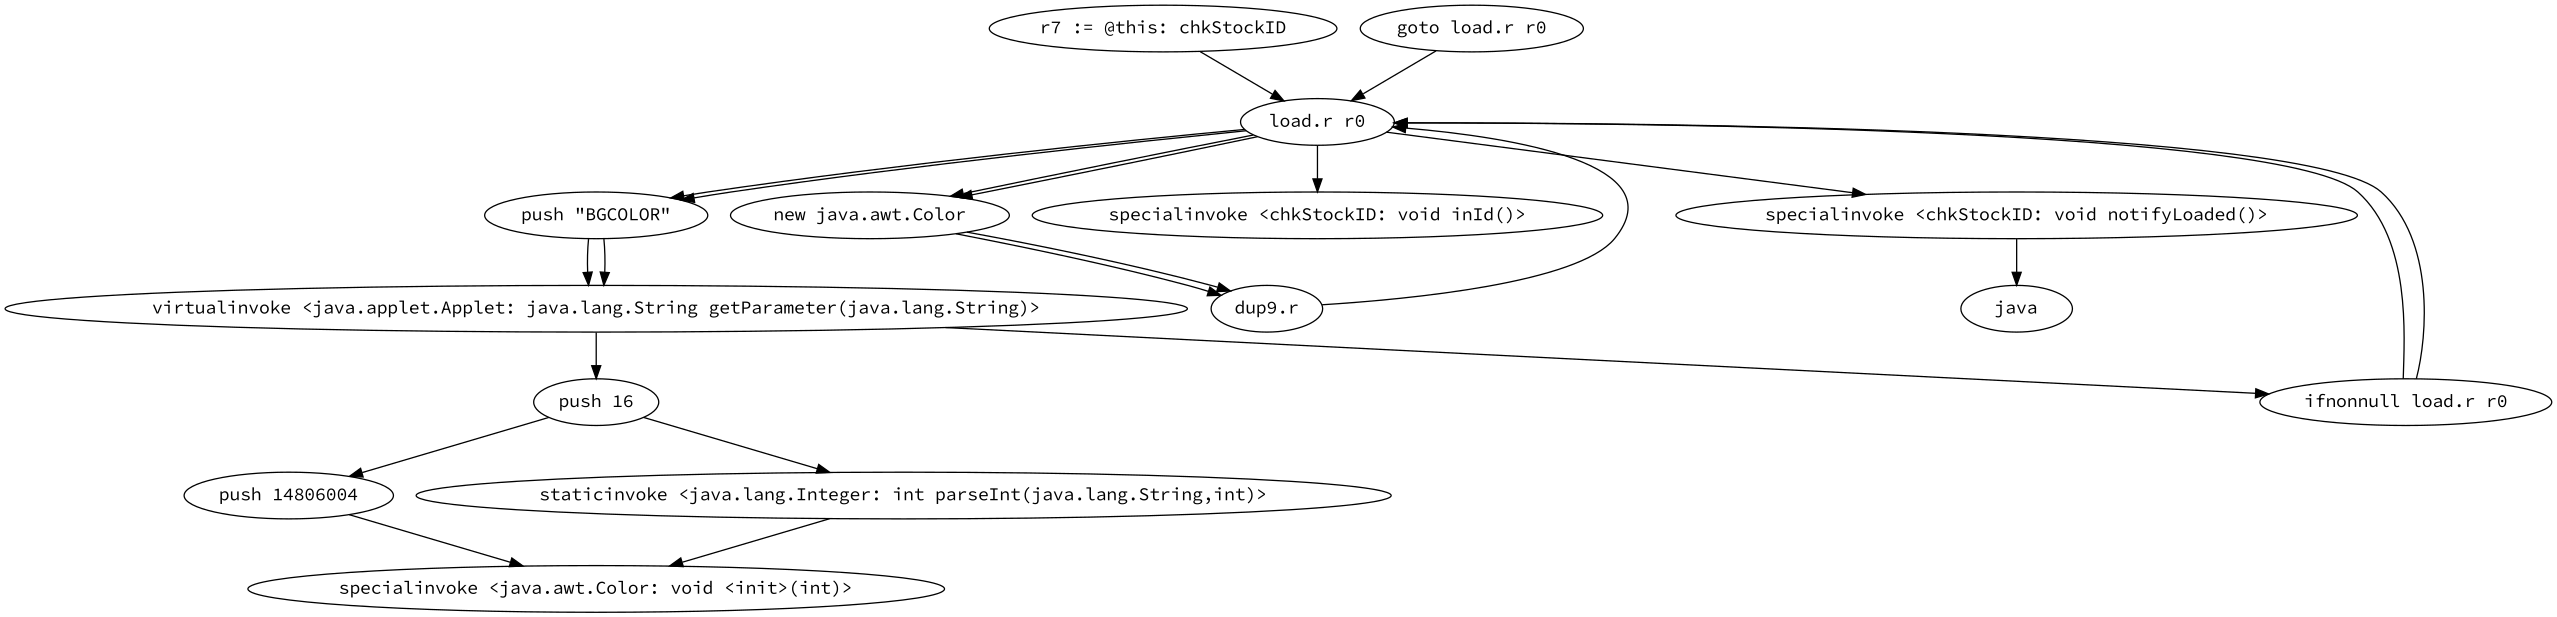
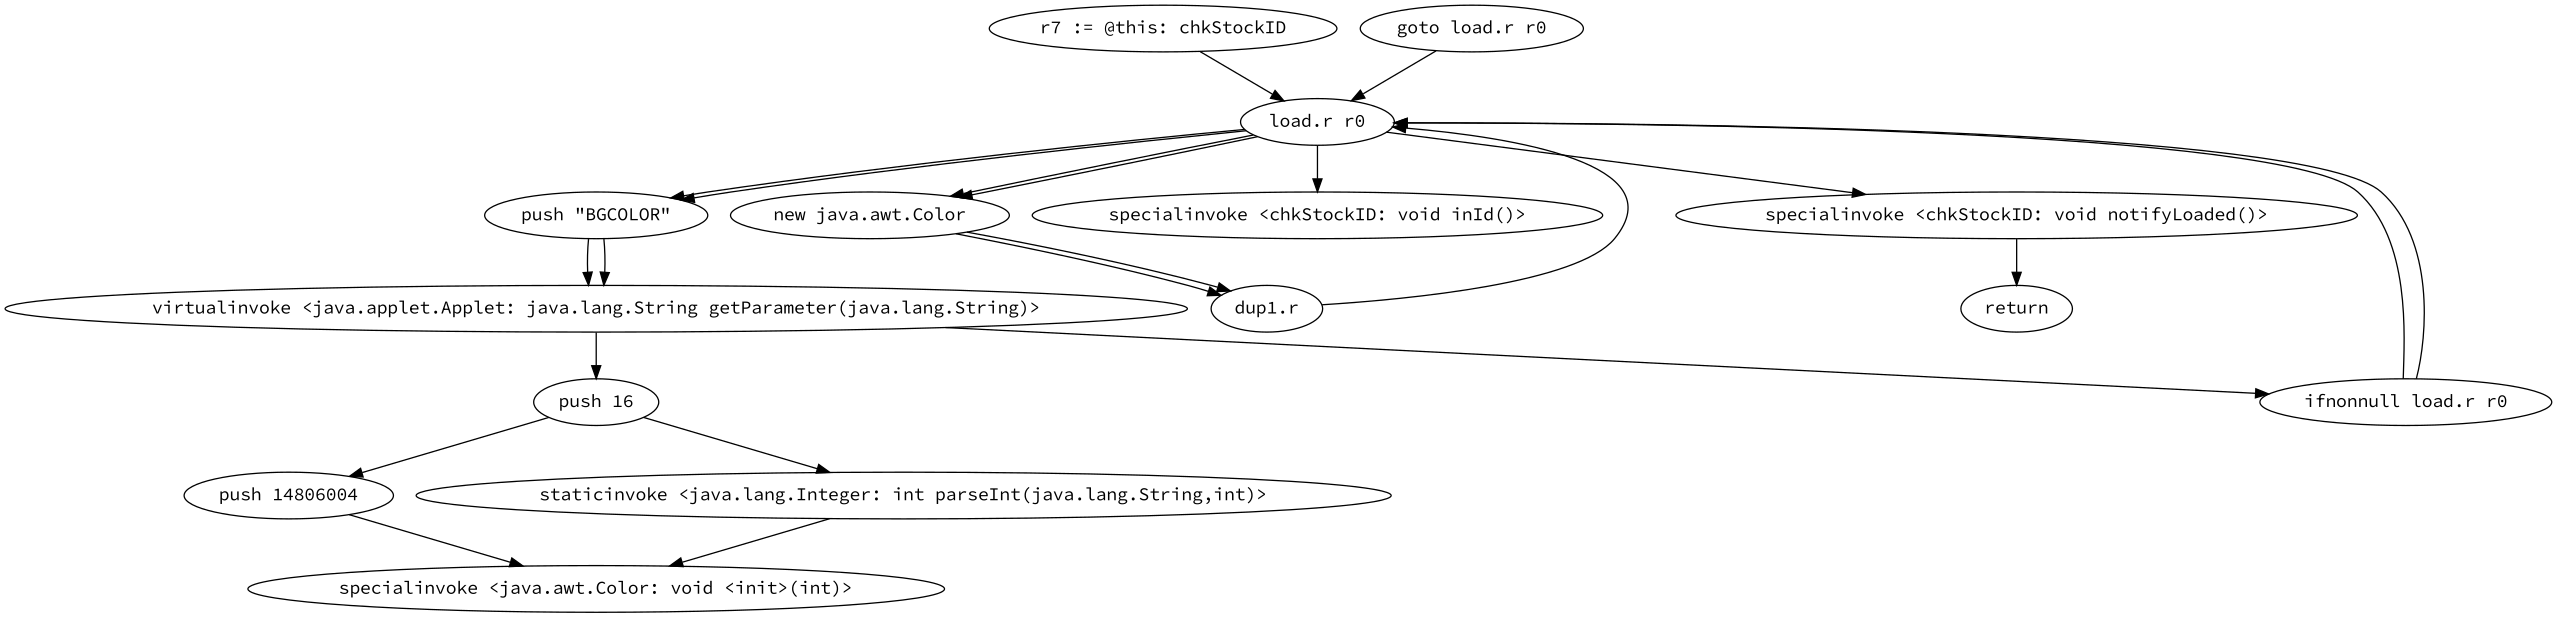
(1267, 309) -> (1267, 309)
(2017, 309) -> (2017, 309)
